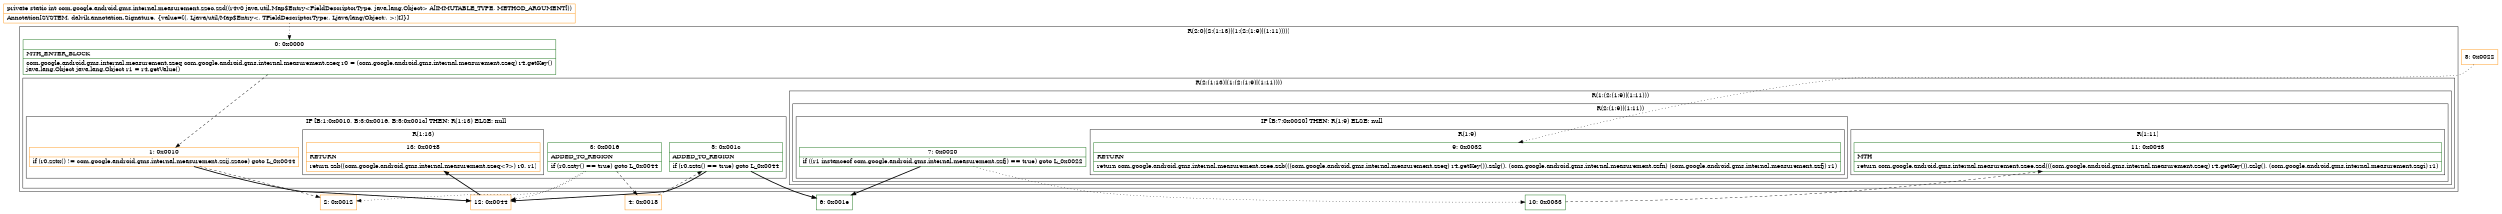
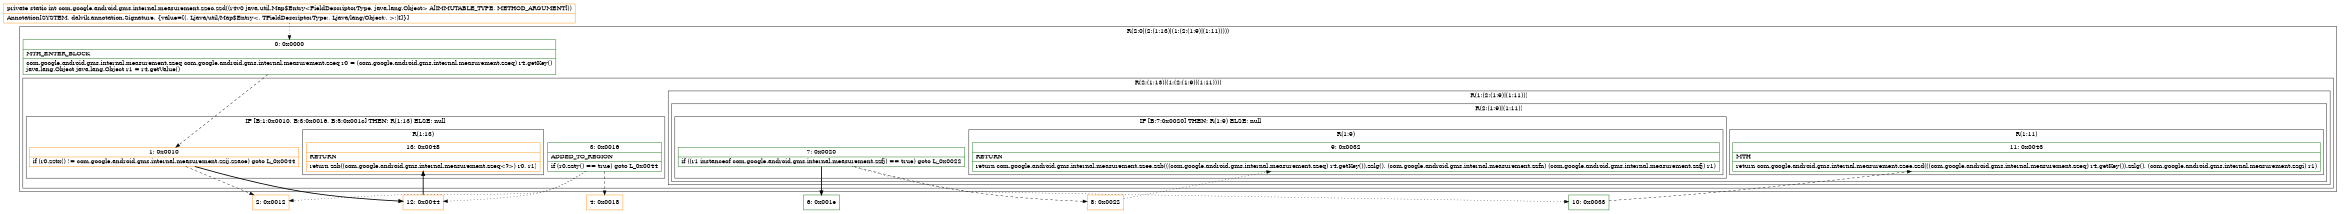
(726, 157) -> none
none -> (996, 195)
